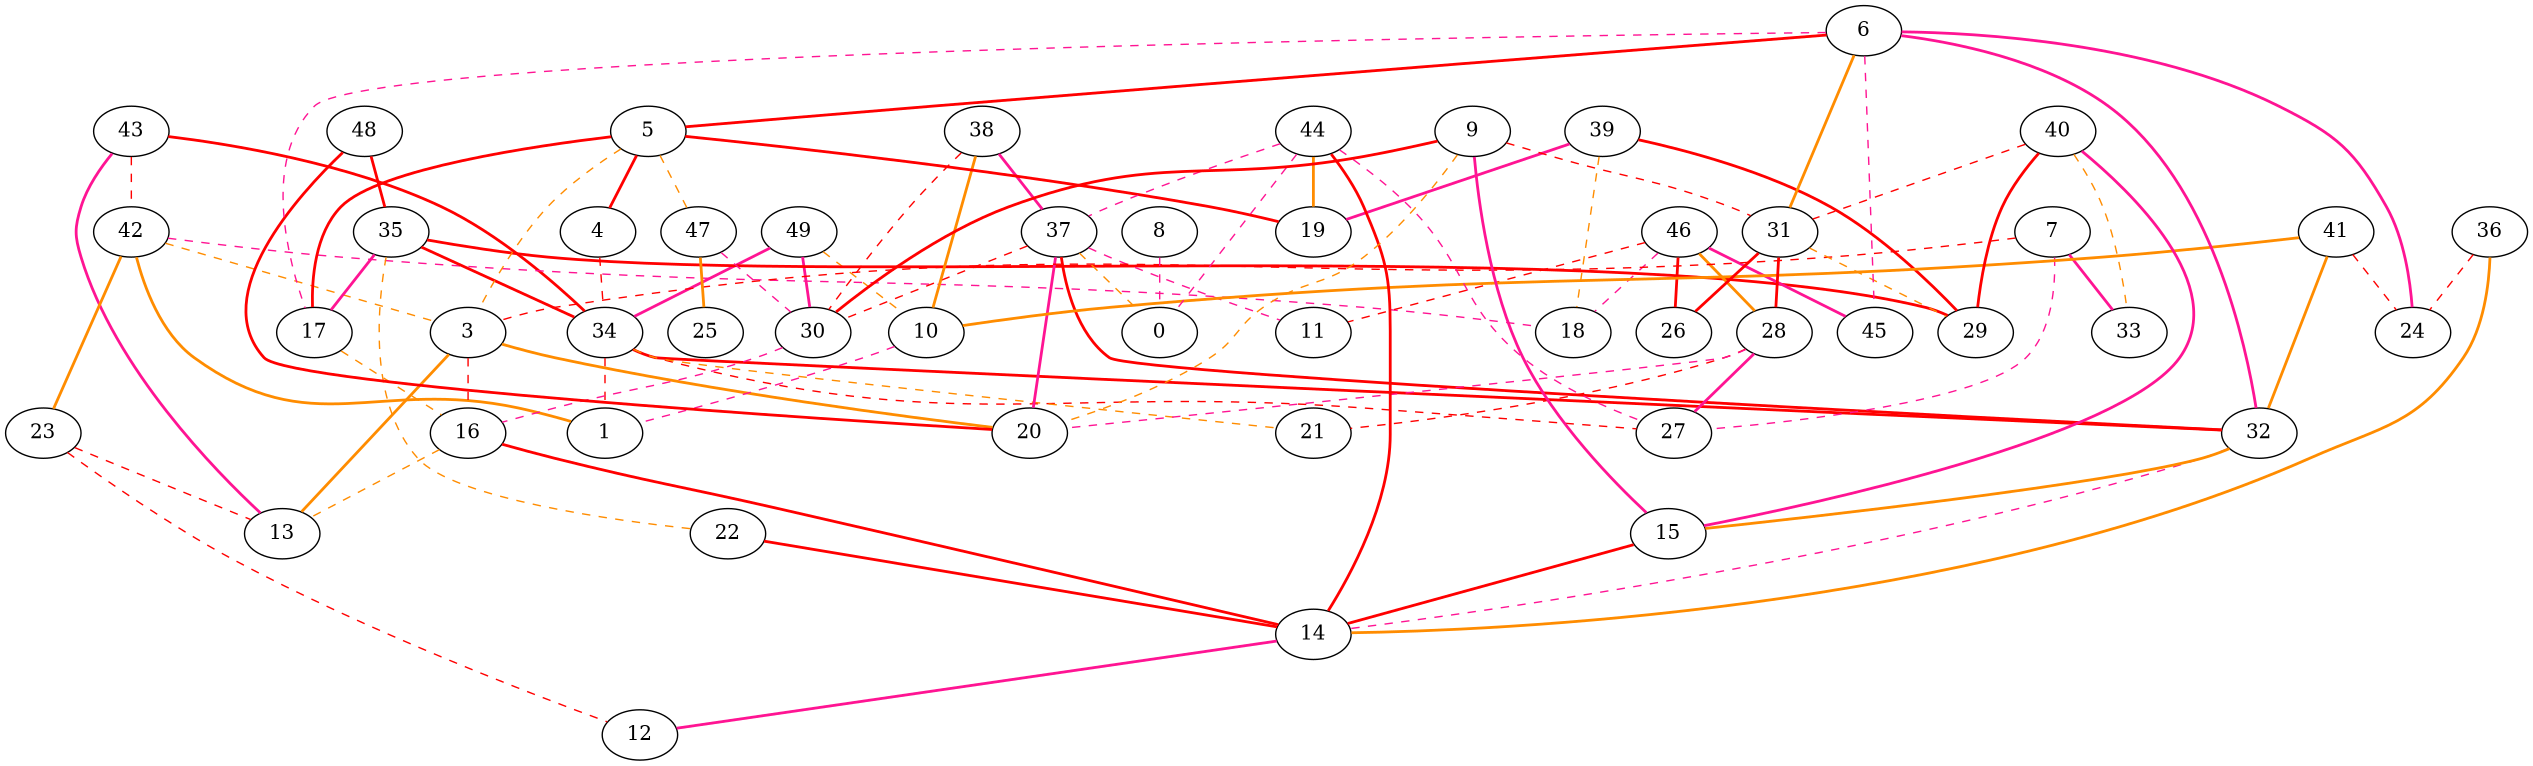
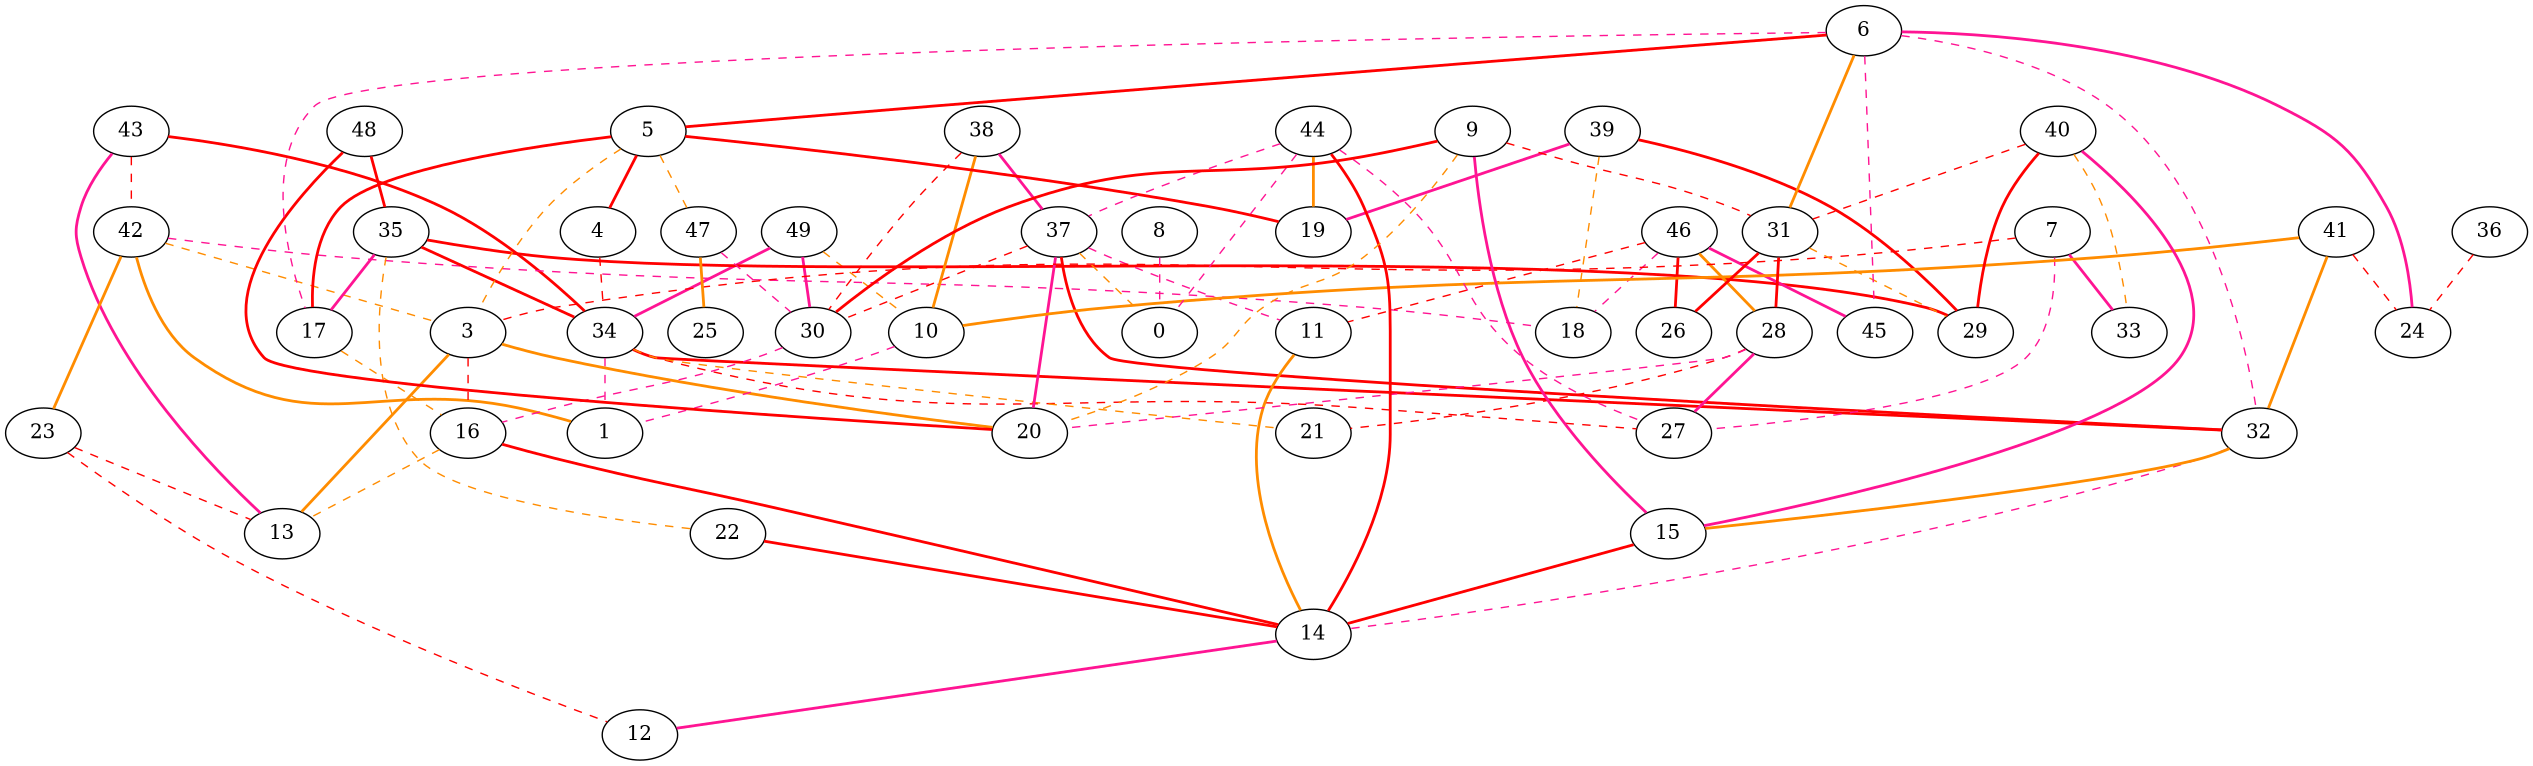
(2152, 149) -> (2152, 149)
(605, 383) -> (605, 383)
(1982, 561) -> (1258, 482)
